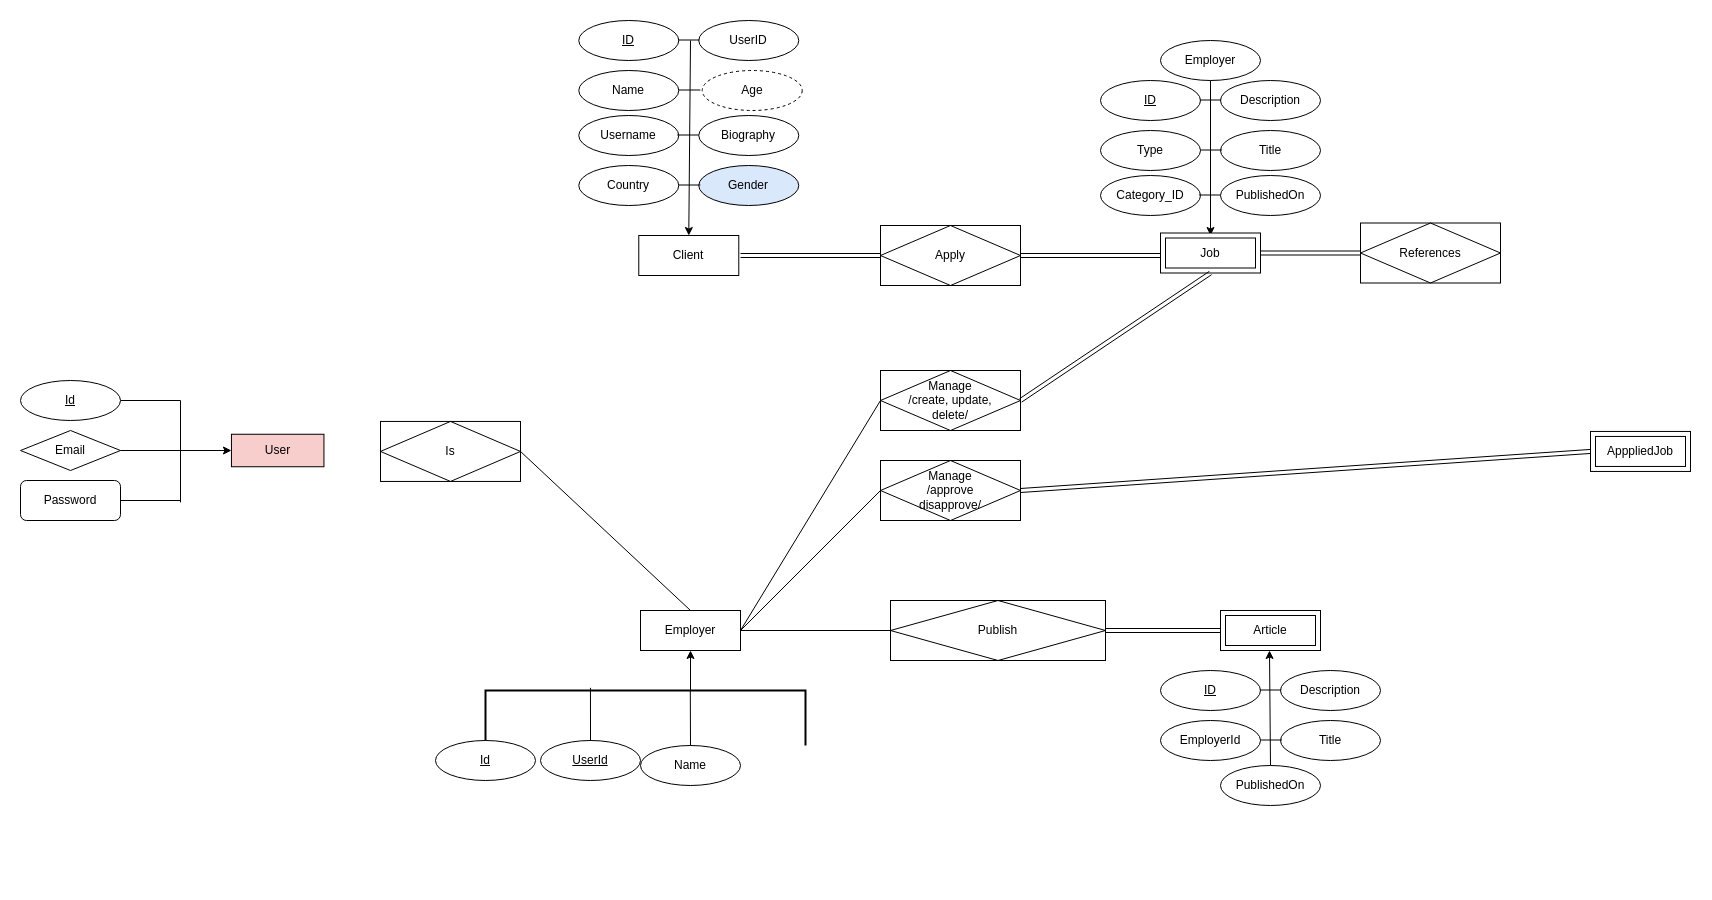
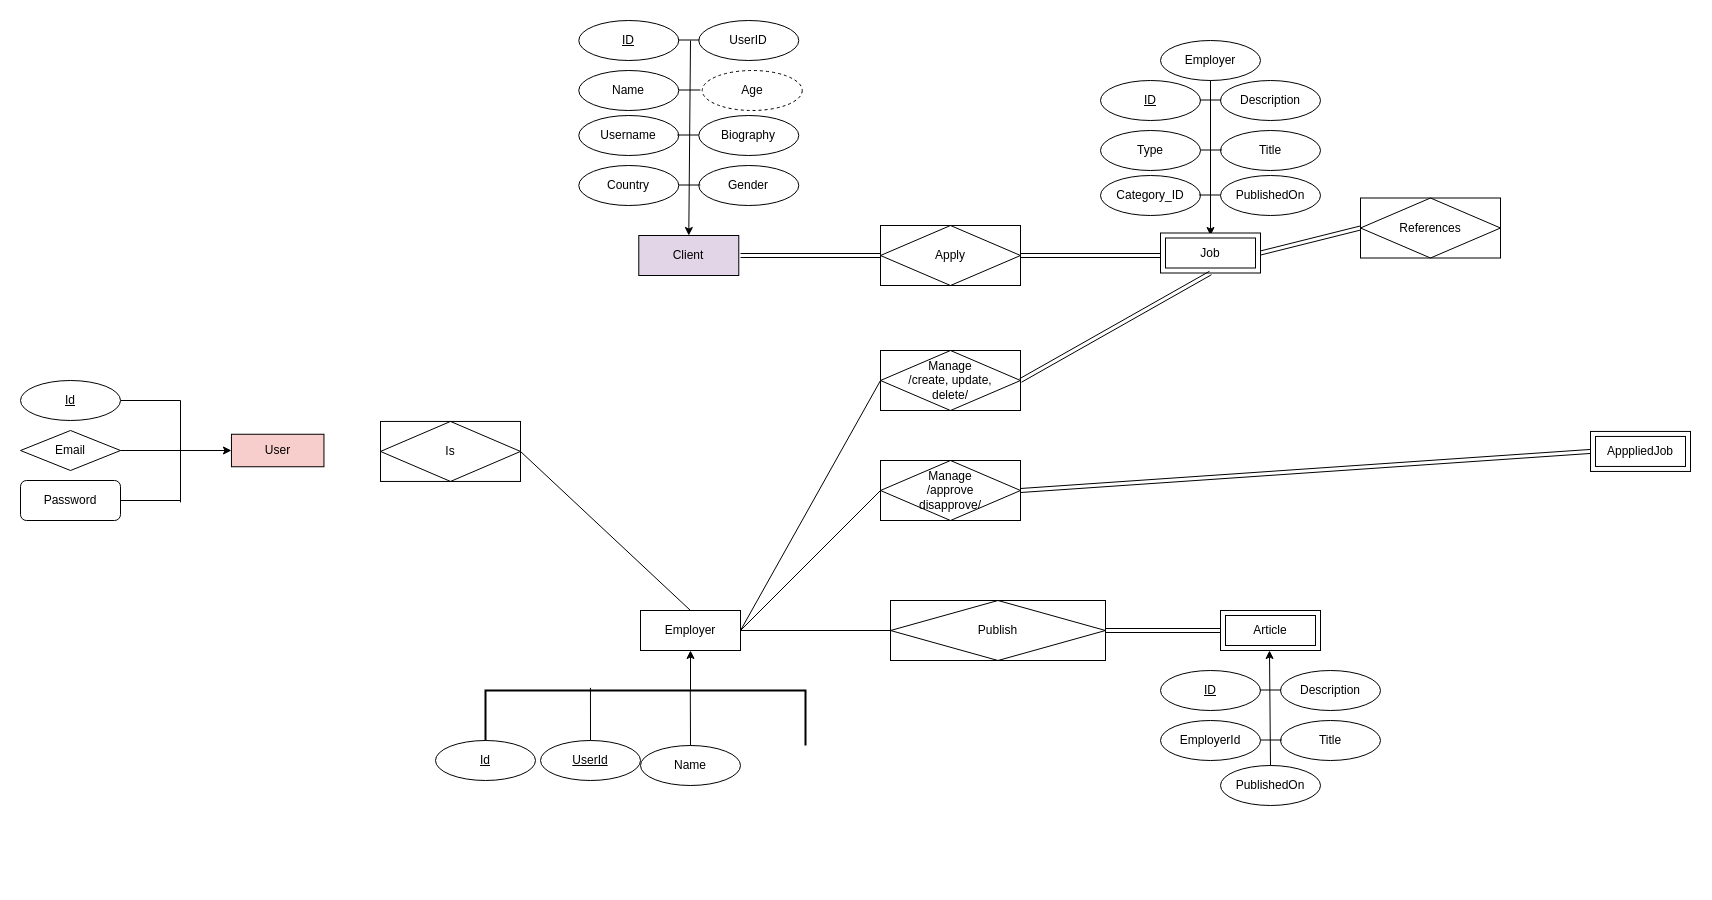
(749, 186) -> (749, 186)
(1431, 253) -> (1431, 228)
(689, 256) -> (689, 256)
(951, 401) -> (951, 381)
